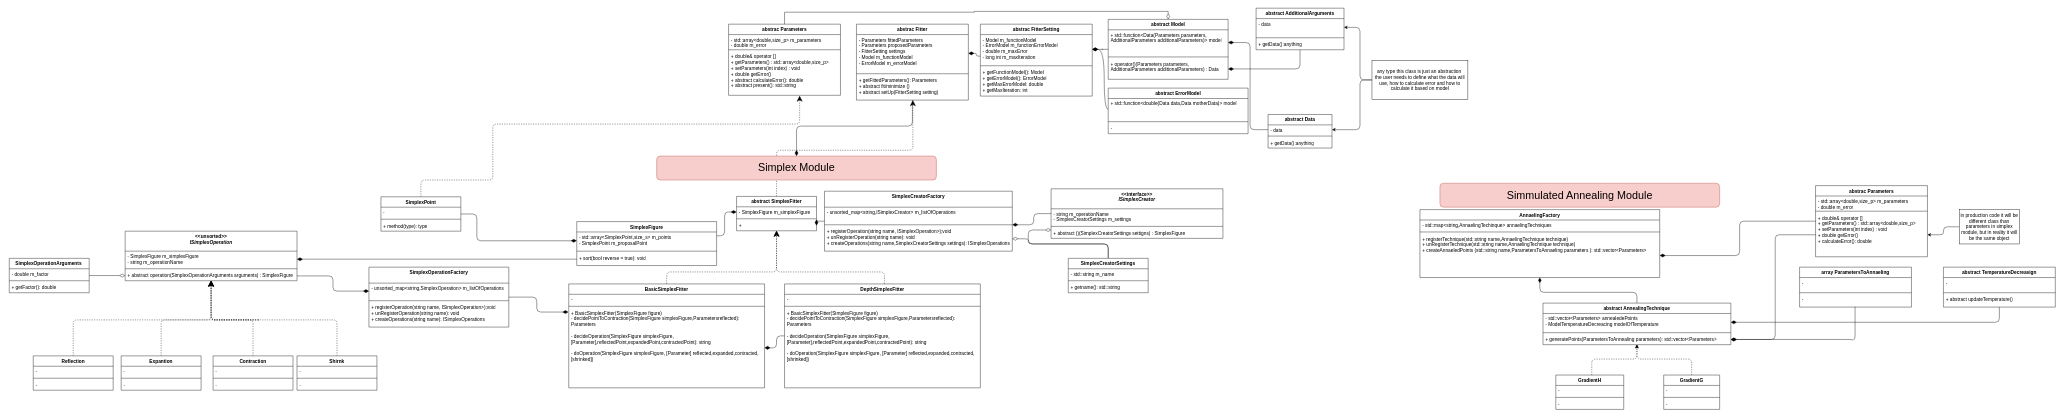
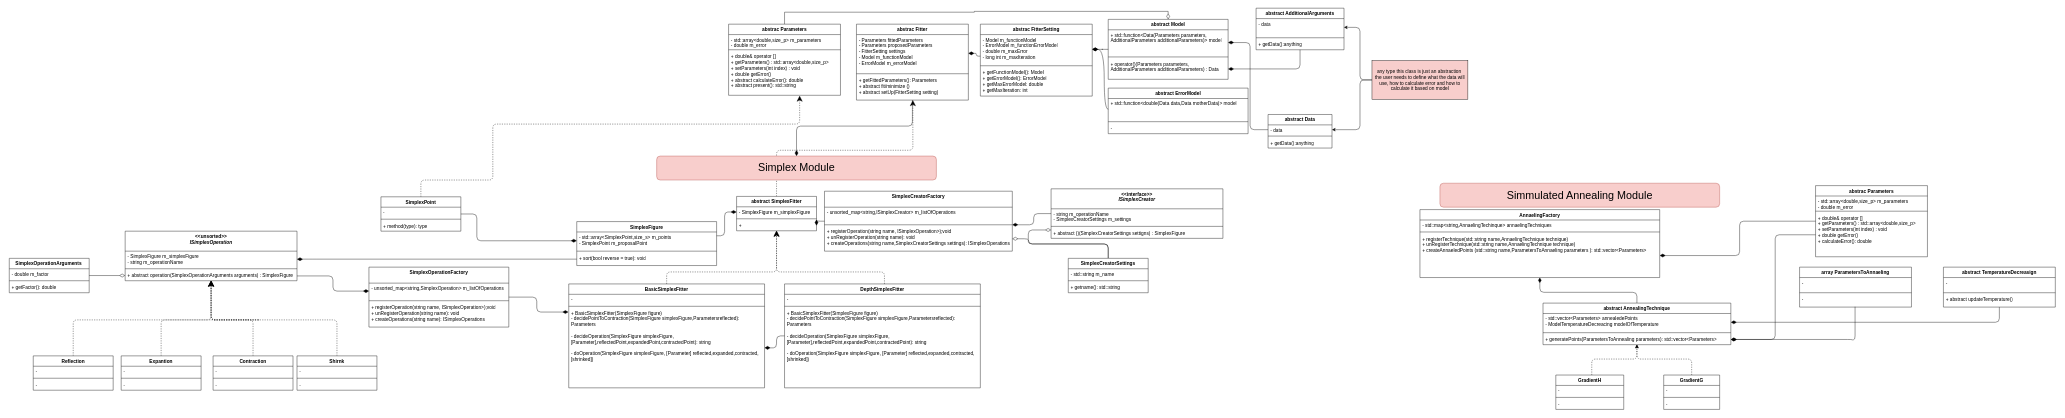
(1420, 80) -> (1420, 80)
(1990, 227) -> none
(1932, 235) -> none
